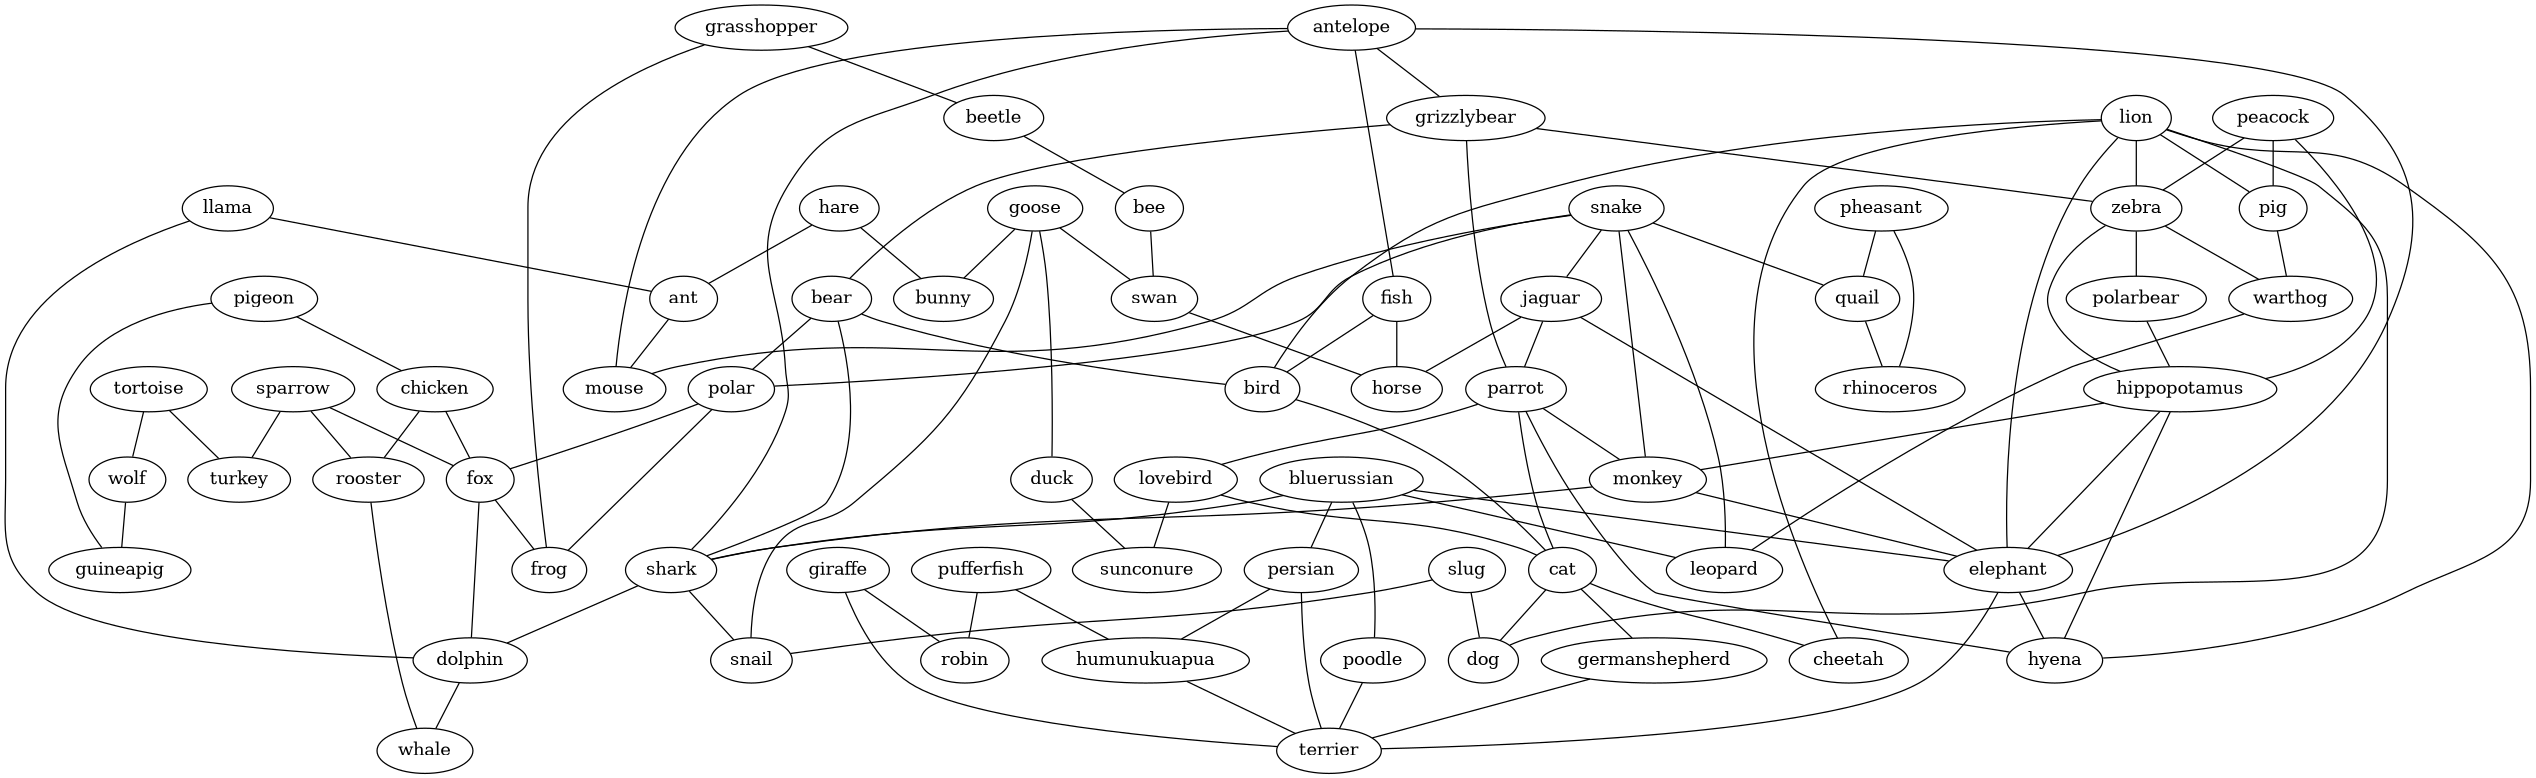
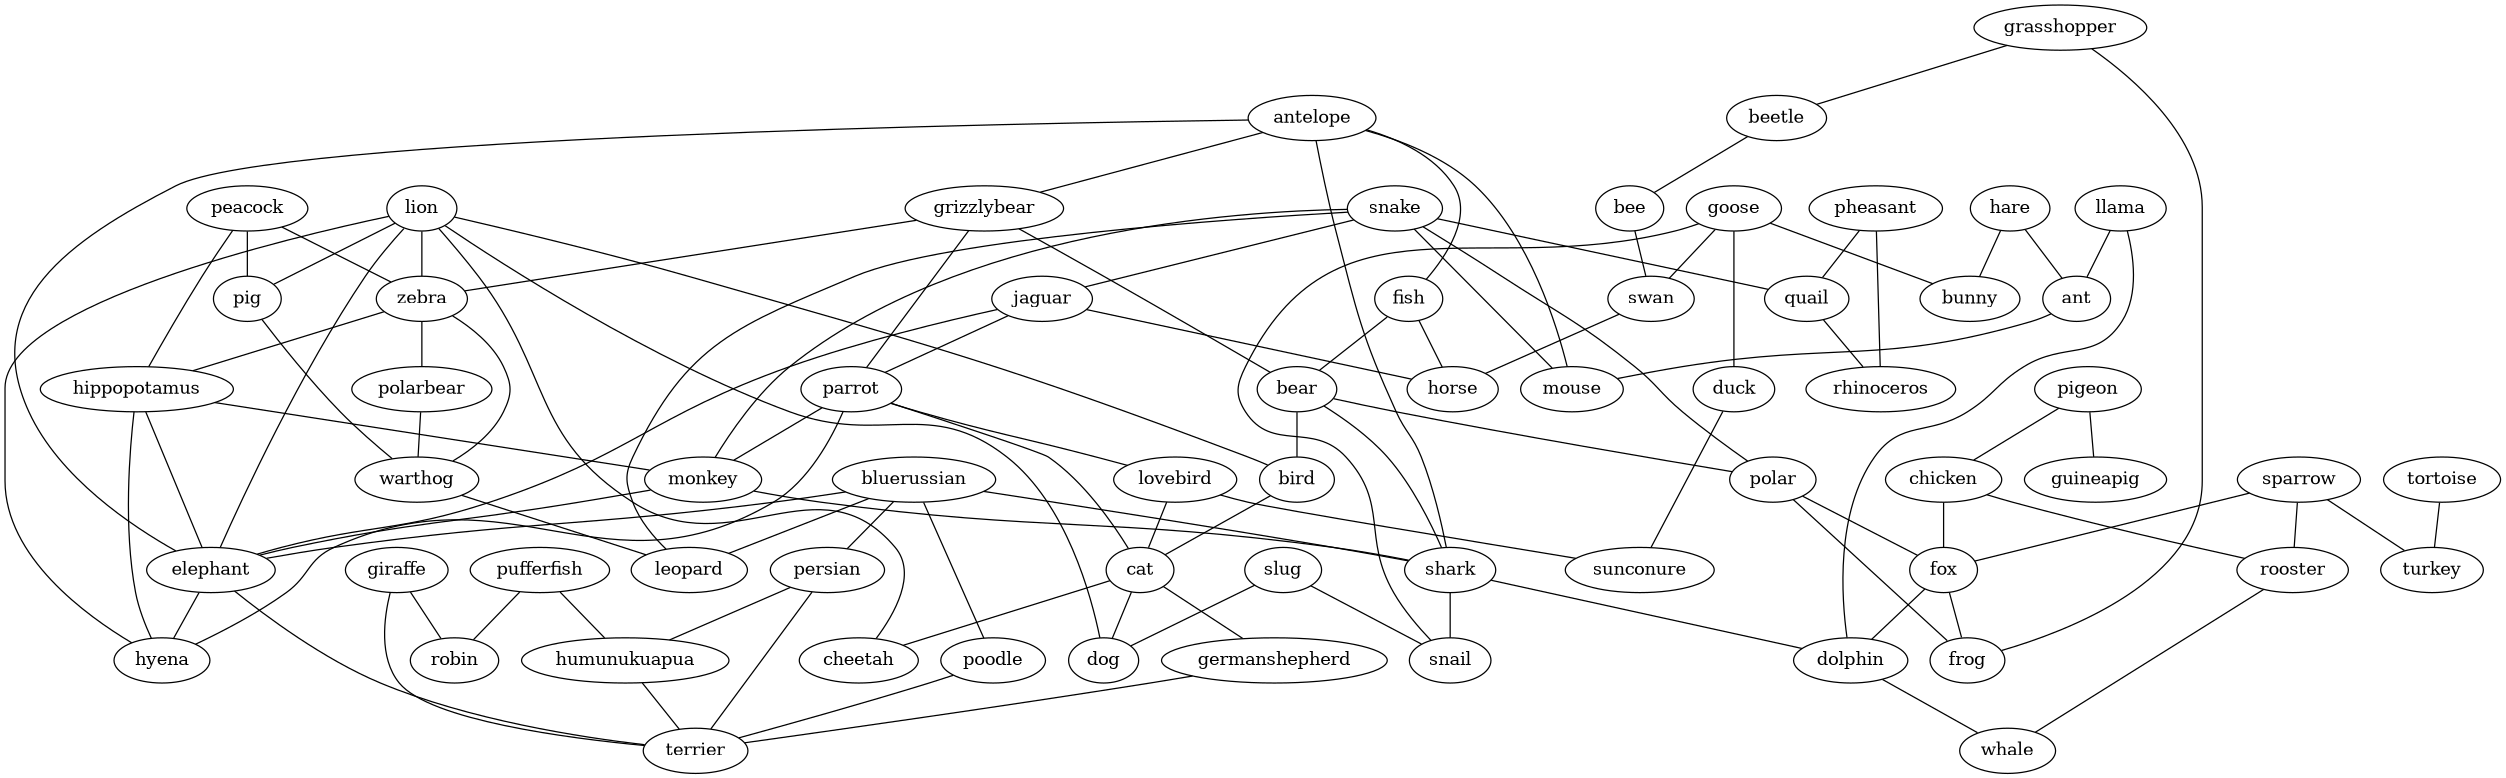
(1330, 344) -> (1353, 344)
(2160, 347) -> (420, 427)
(127, 480) -> none
